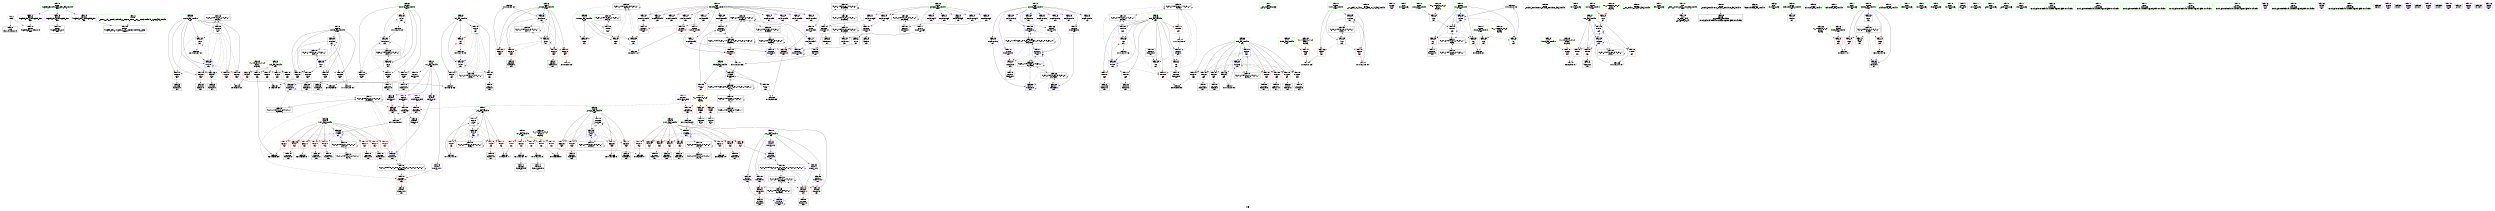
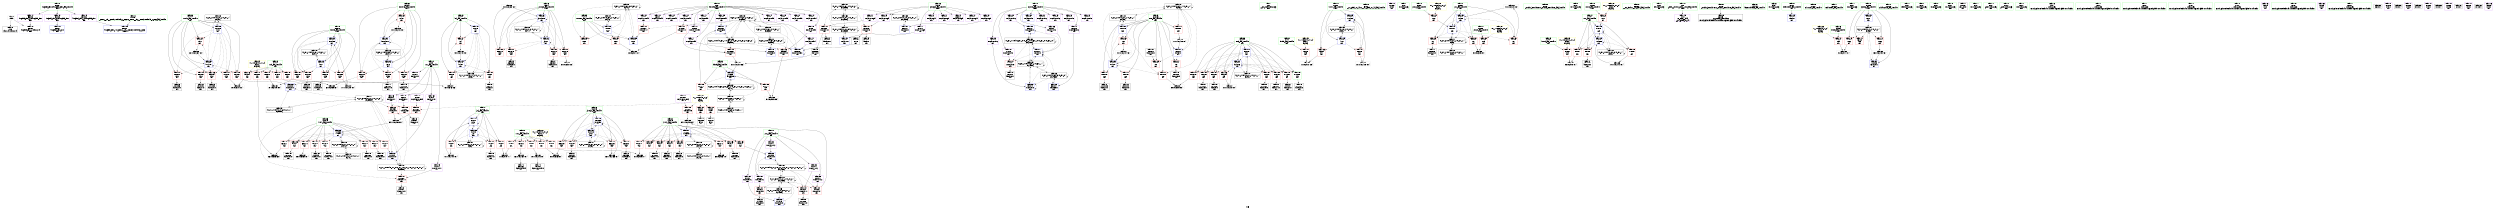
(591, 145) -> (591, 145)
